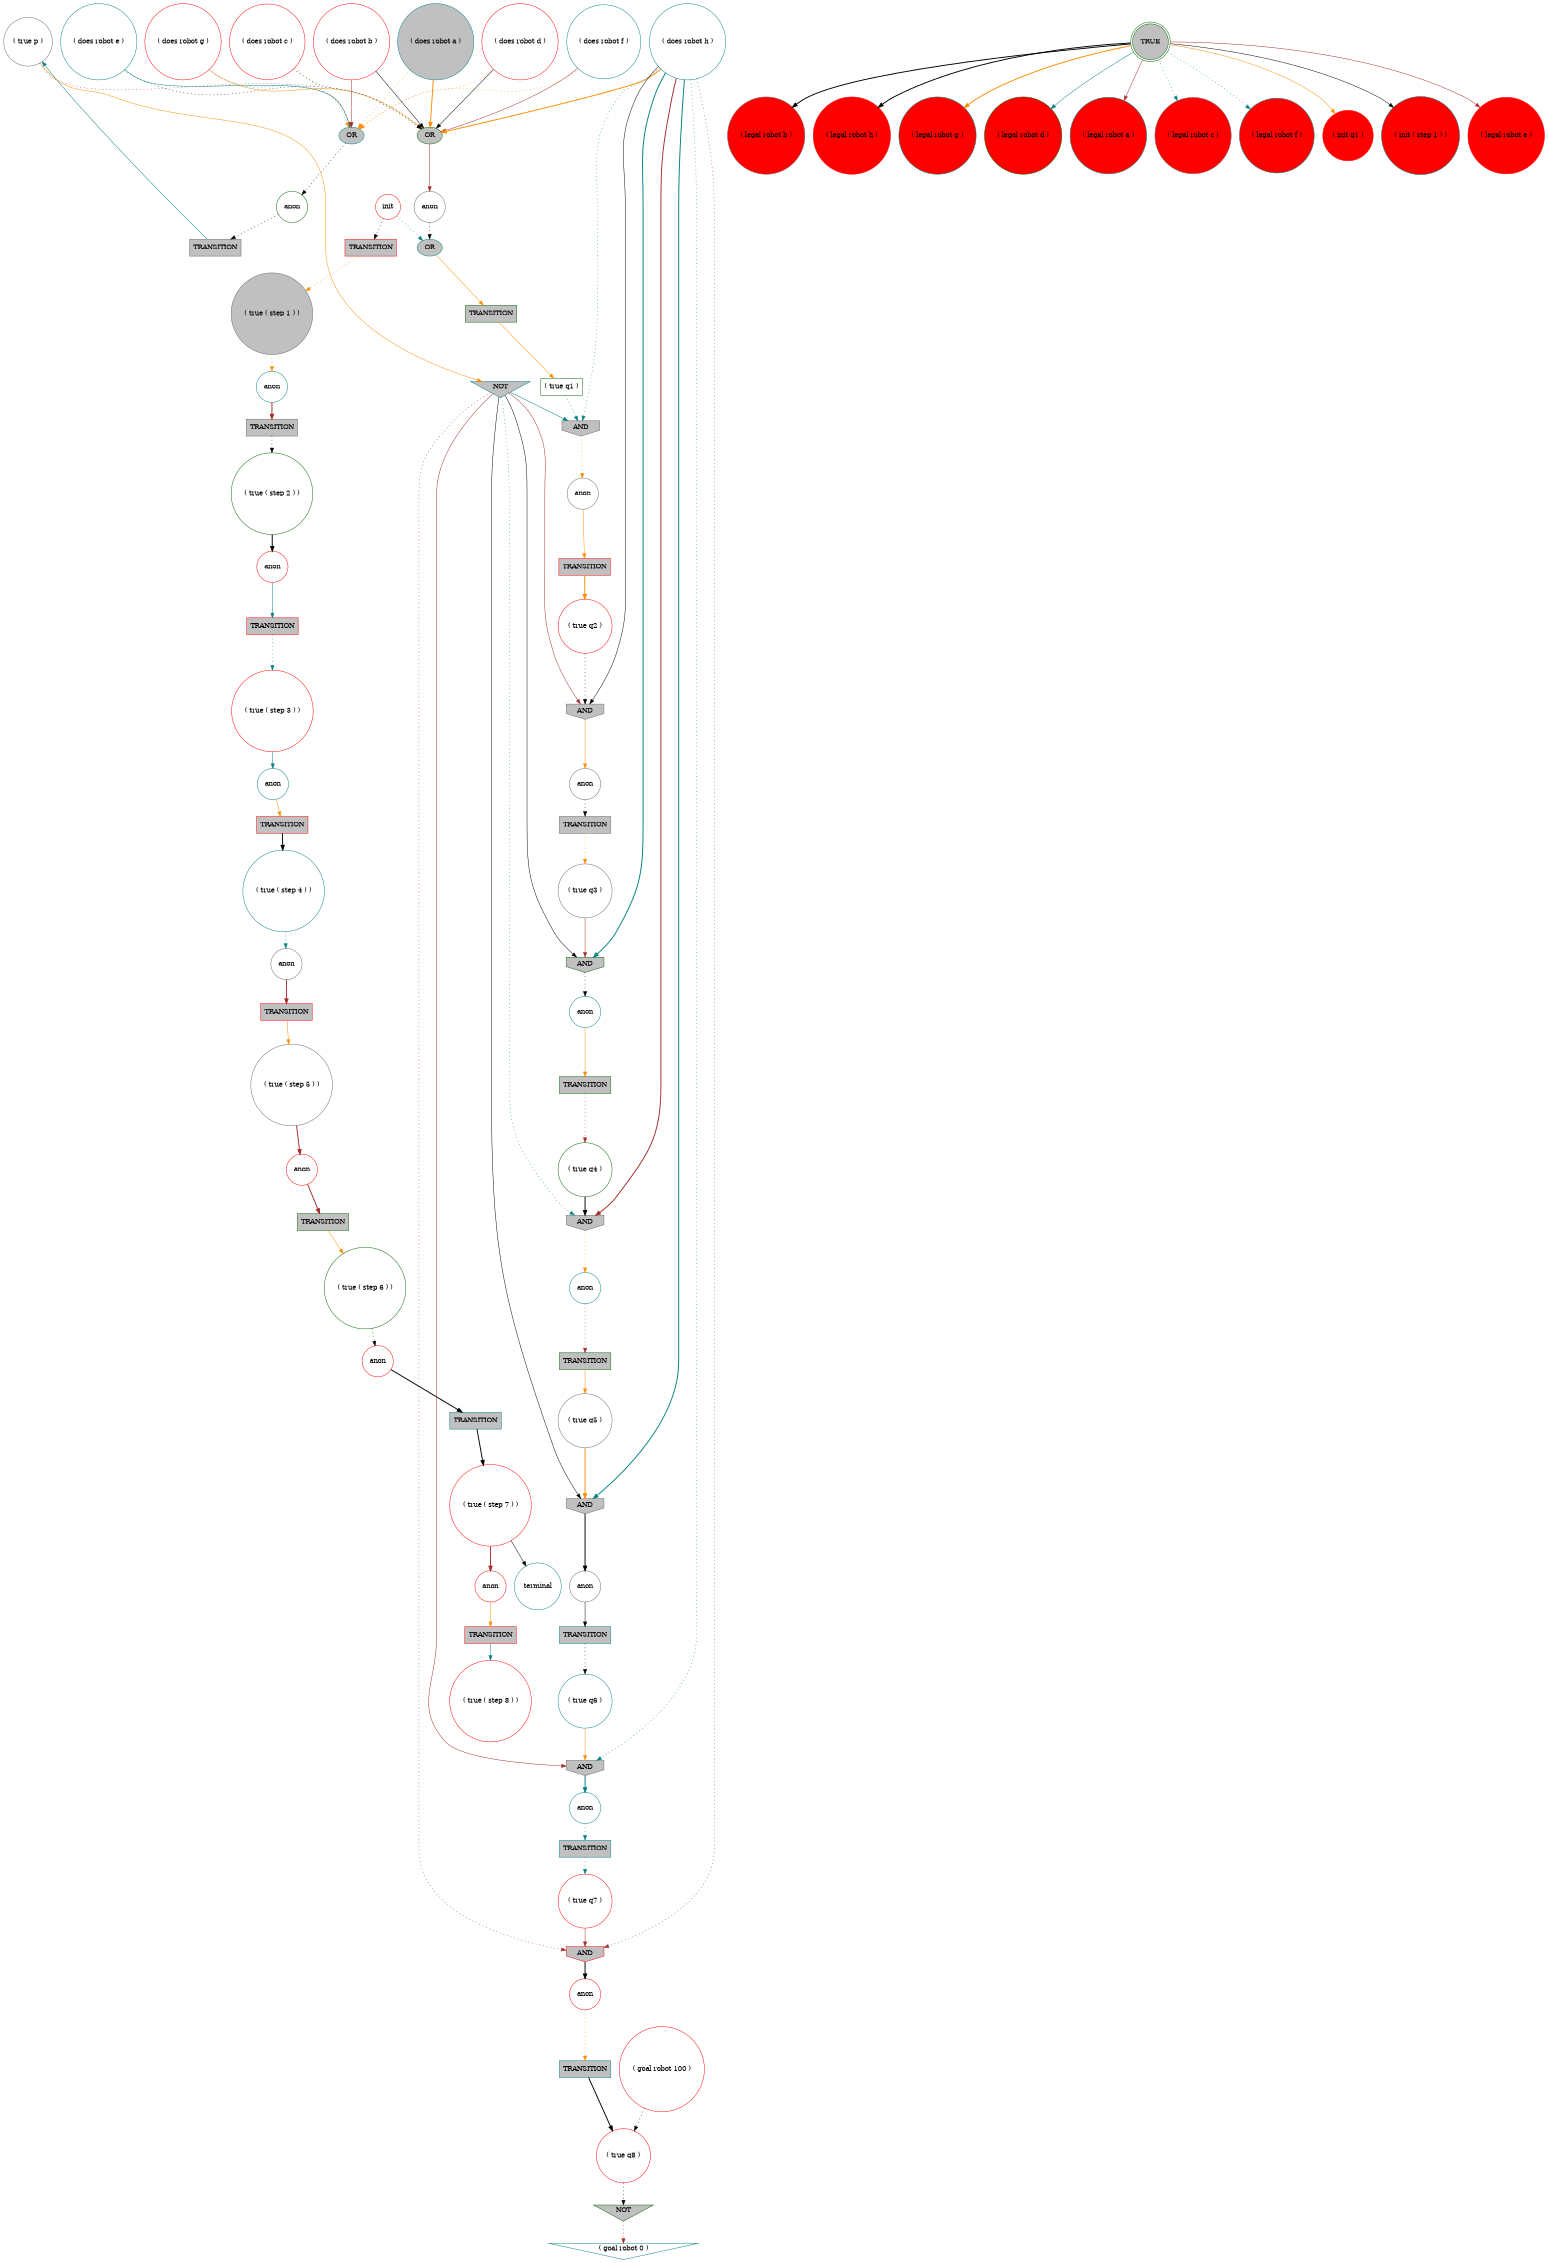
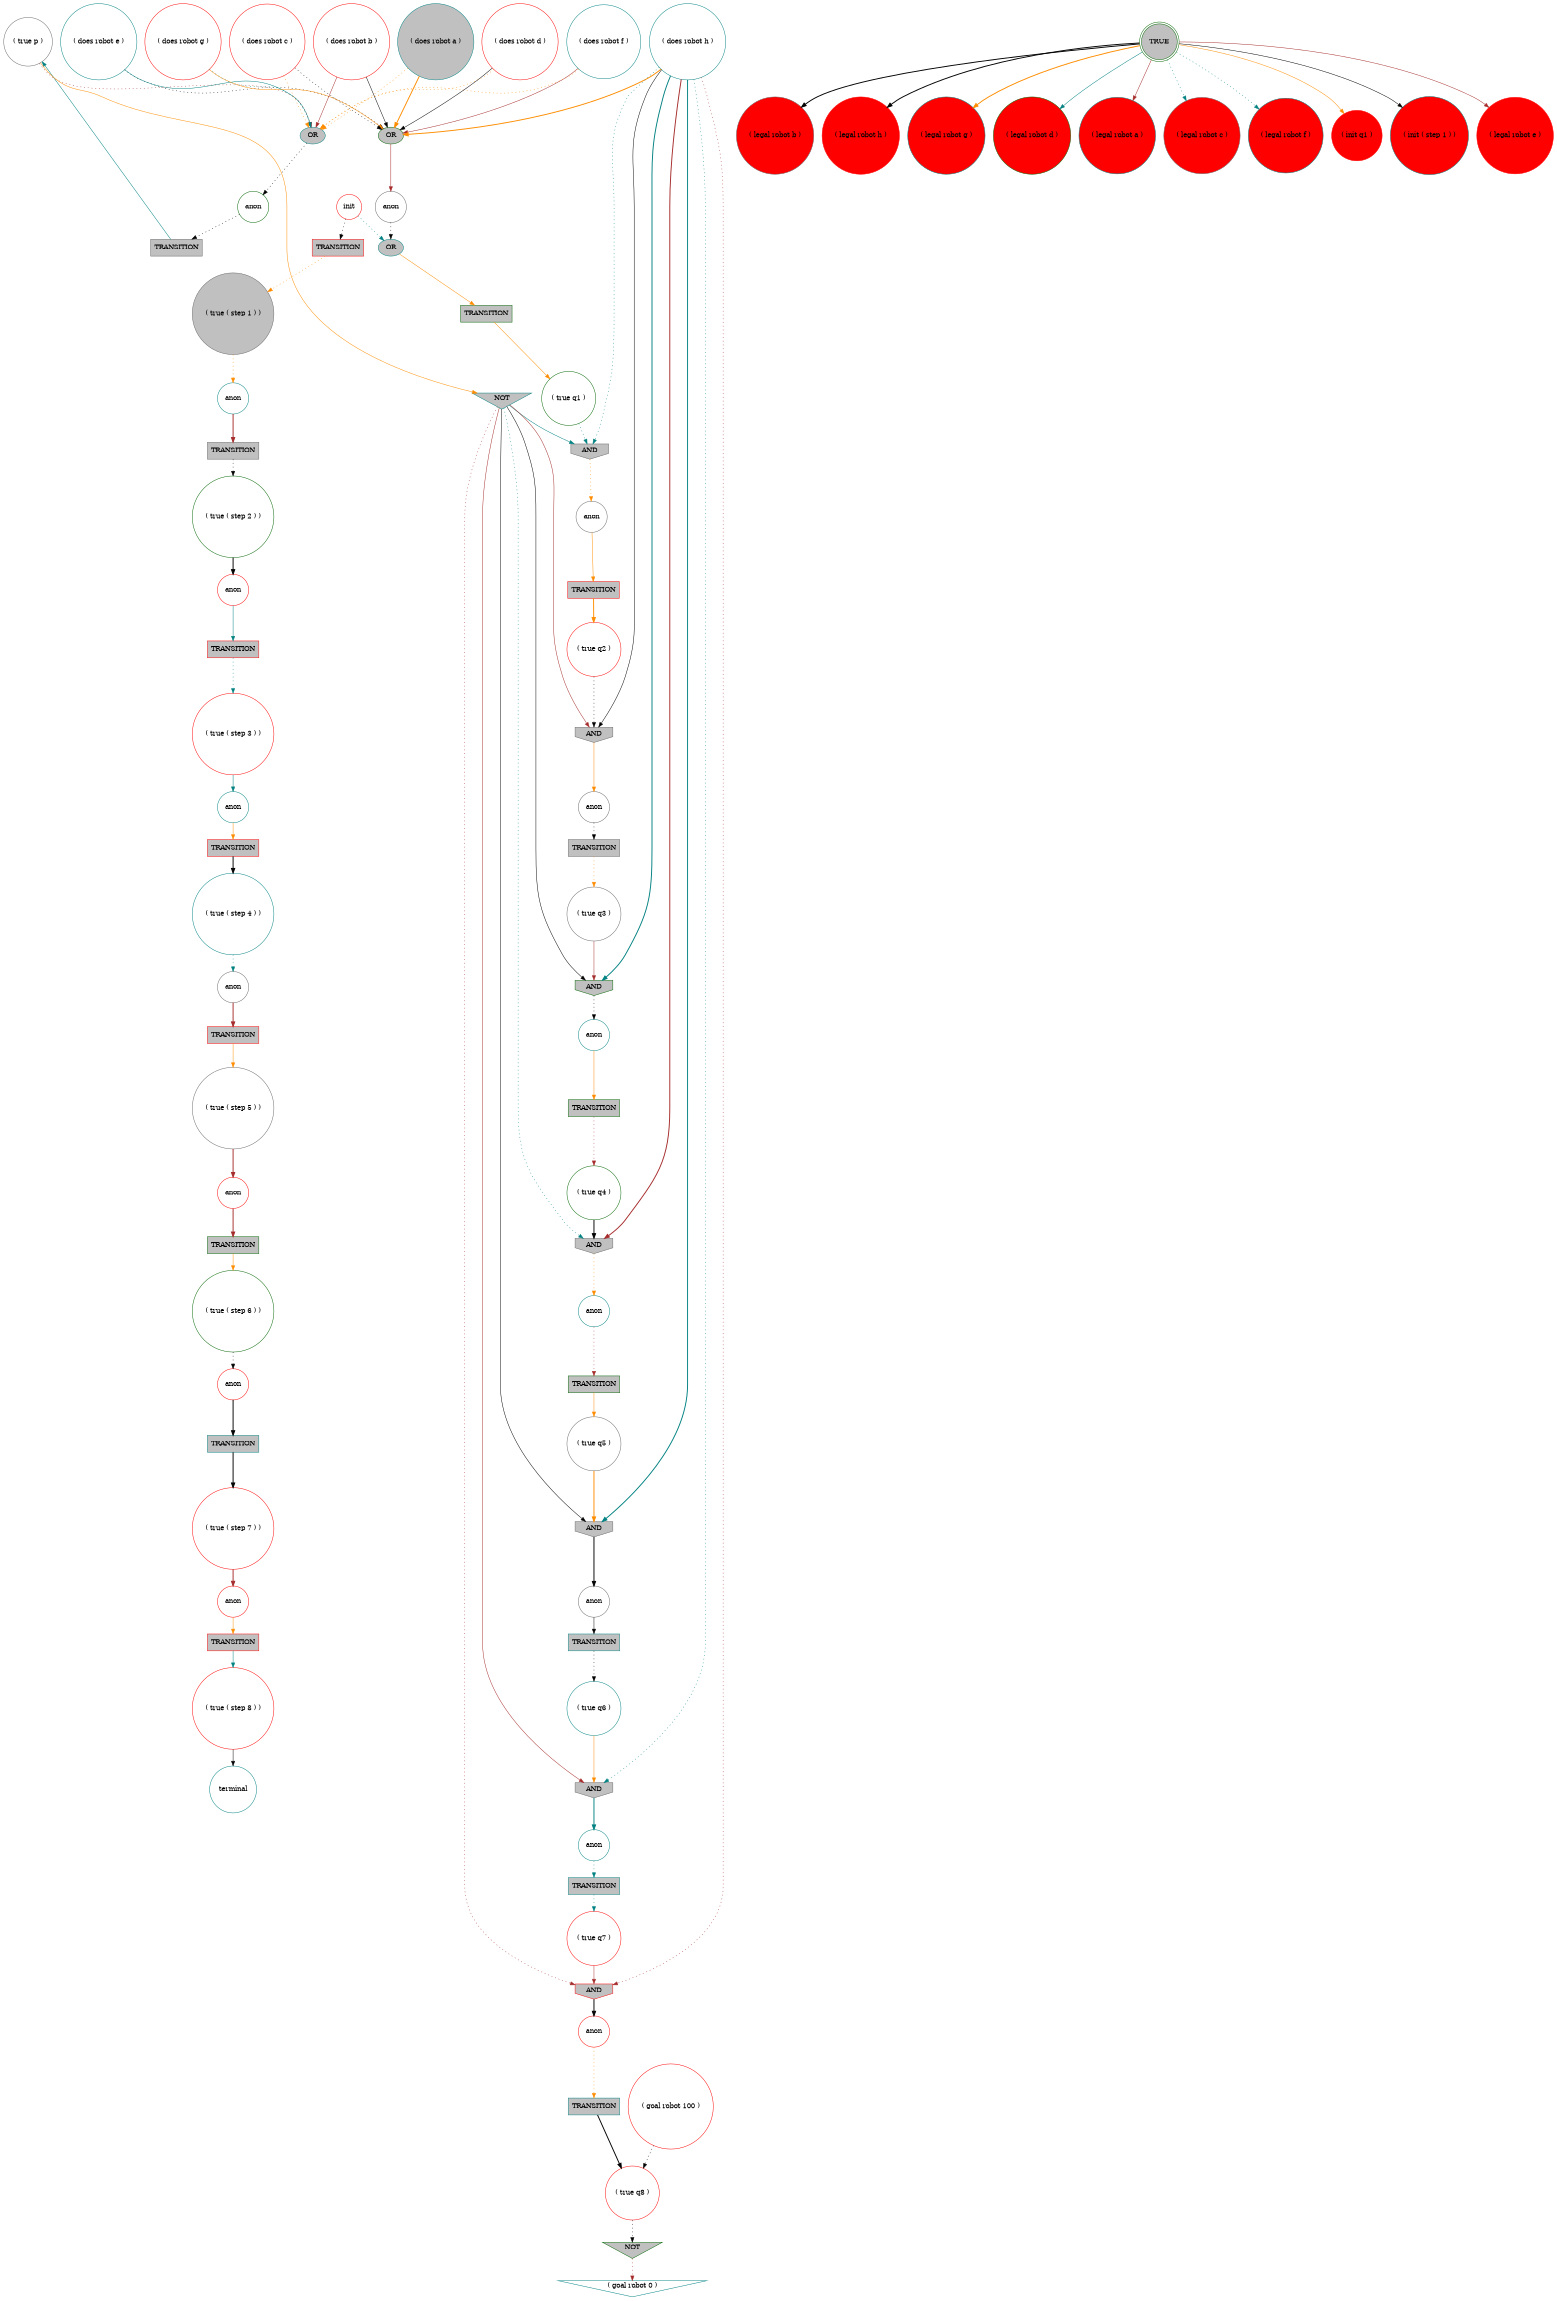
(562, 387) -> (569, 398)
(517, 1551) -> (233, 1755)
